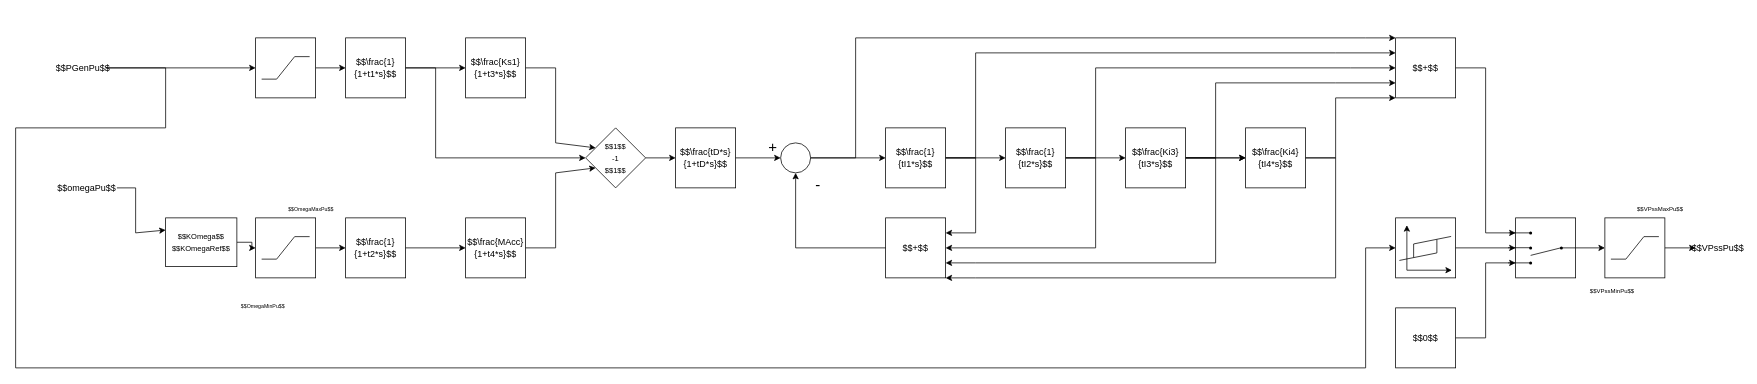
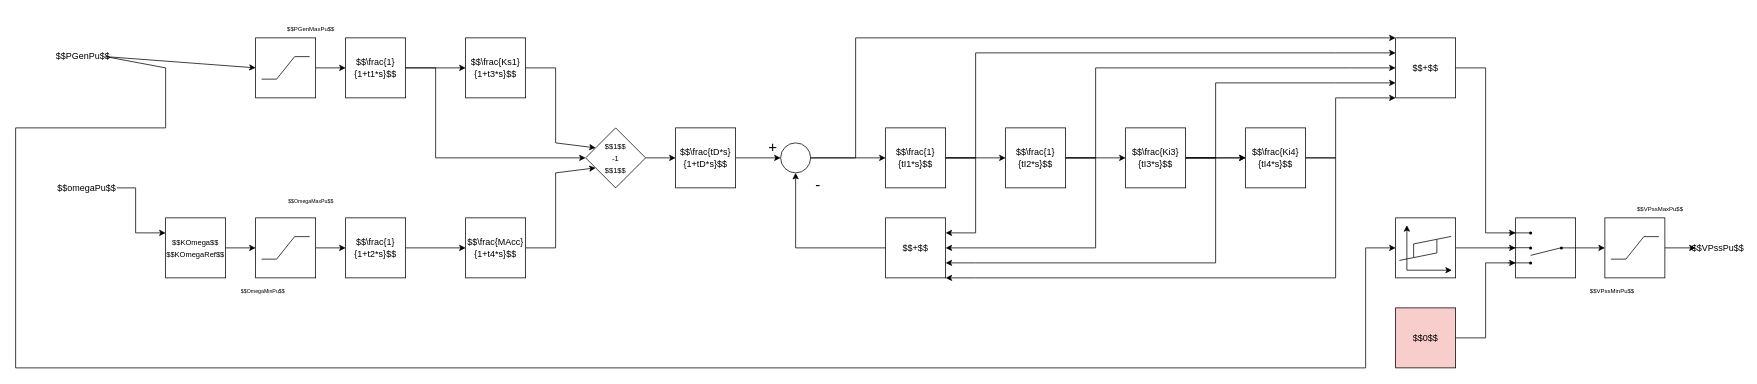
none -> (311, 27)
(83, 68) -> (83, 57)
(311, 207) -> (311, 199)
(201, 242) -> (195, 248)
(263, 304) -> (263, 289)
(1425, 338) -> (1425, 338)
